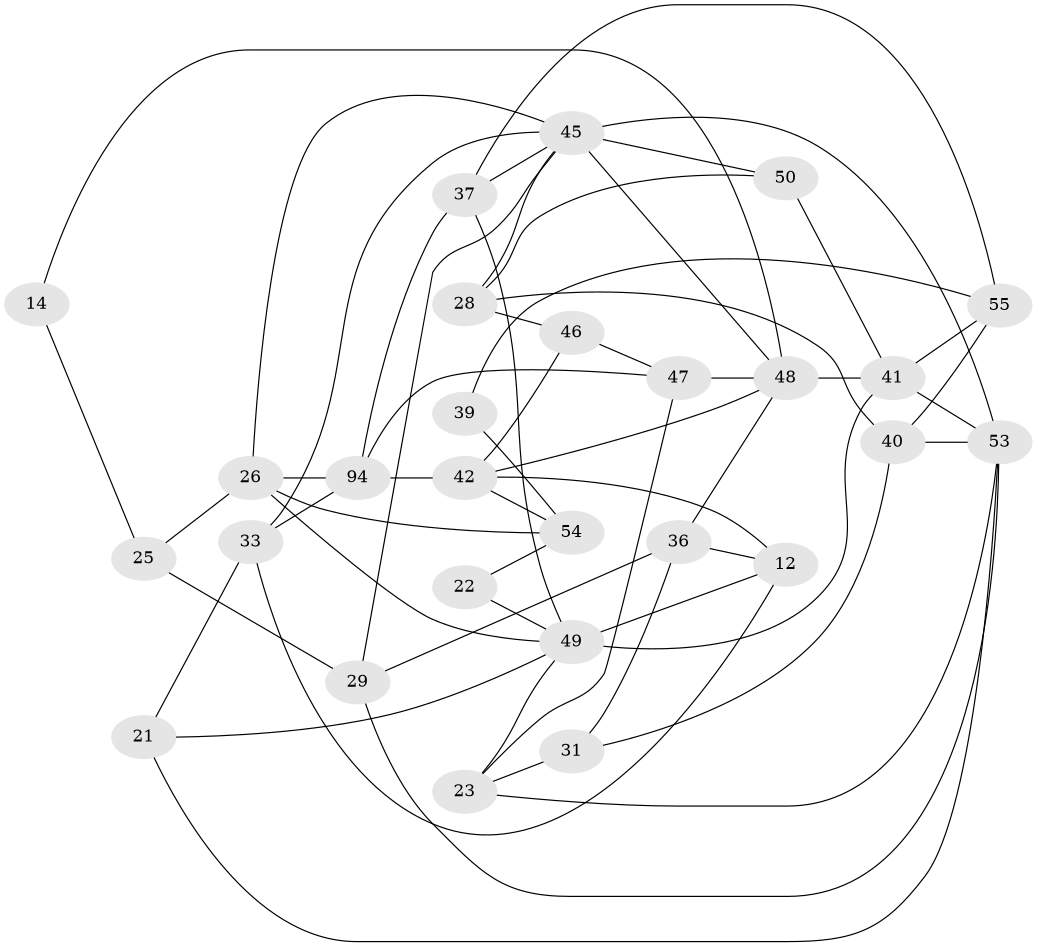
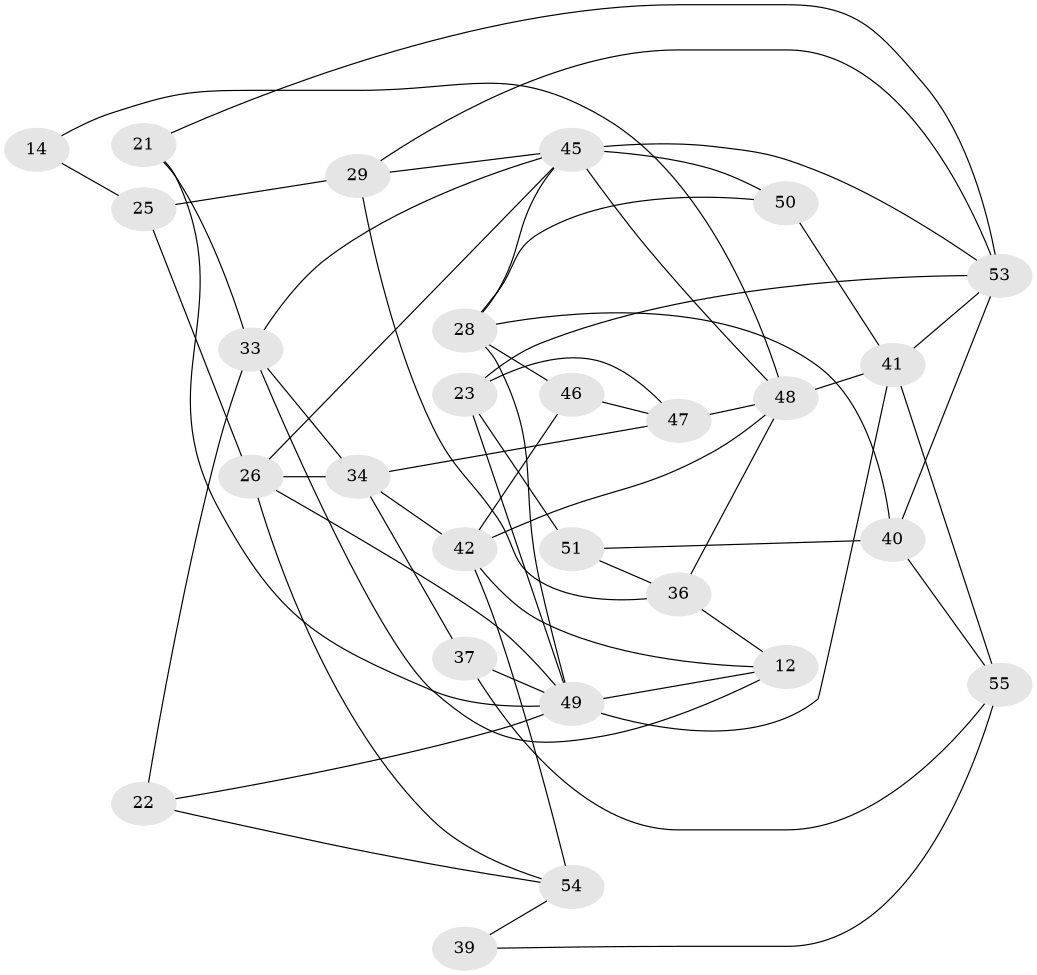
(518, 164) -> none
(358, 478) -> (358, 477)
none -> (530, 512)
none -> (188, 575)
(572, 751) -> (572, 549)
